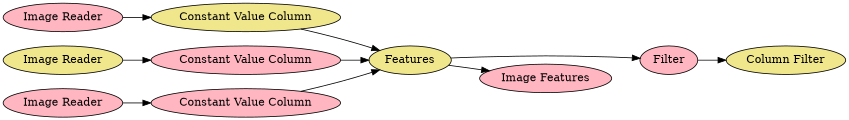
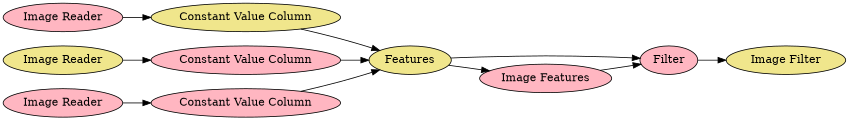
(786, 60) -> (786, 60)
none -> (617, 68)
